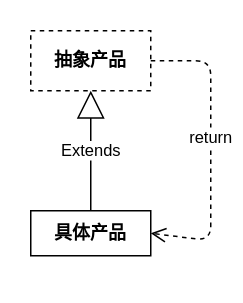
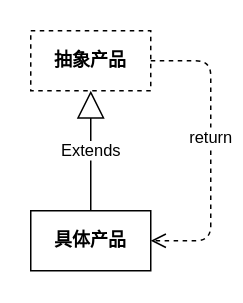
(91, 233) -> (91, 241)
